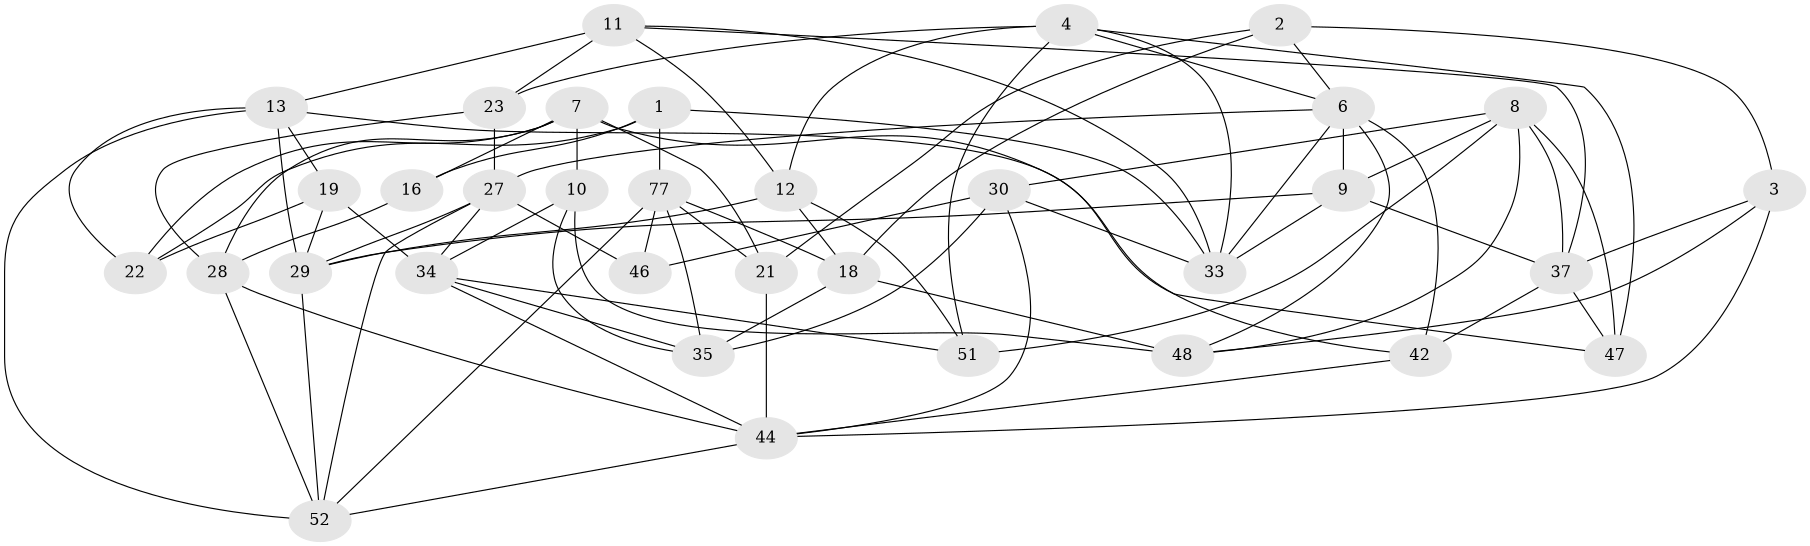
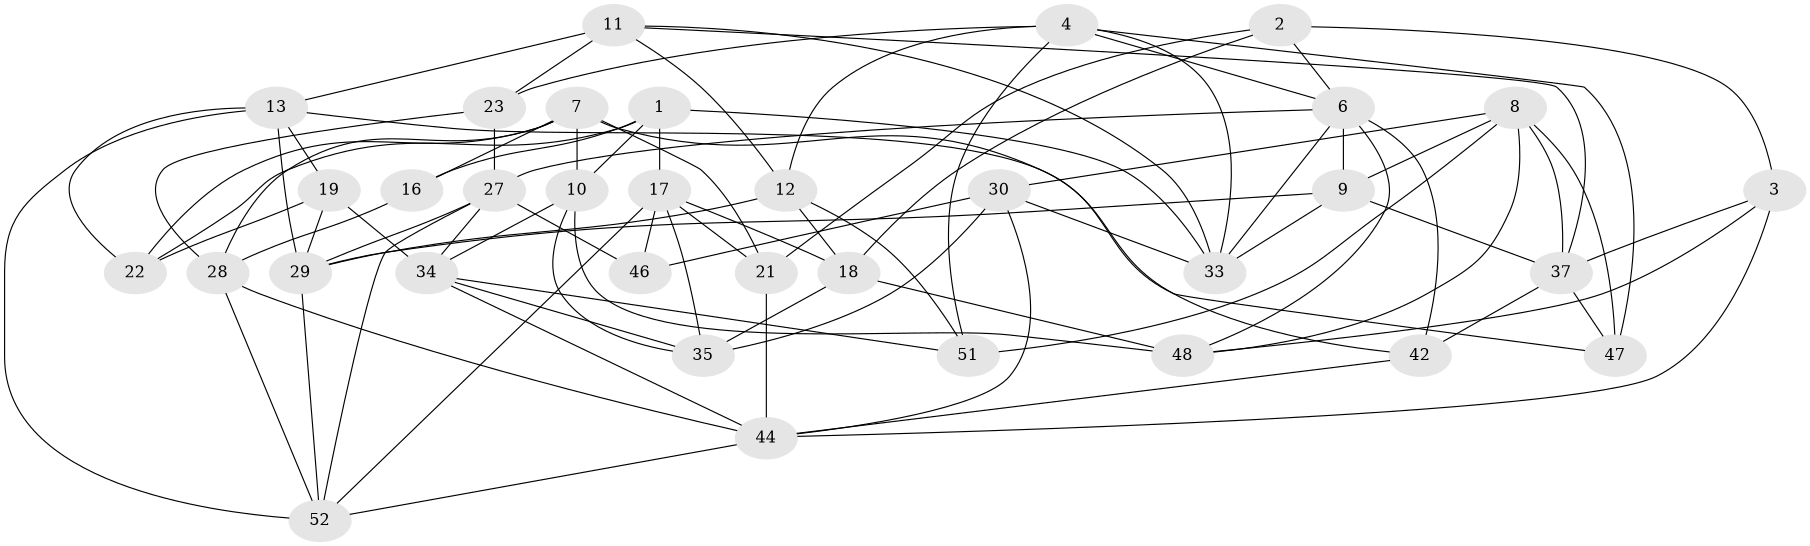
none -> (621, 147)
(660, 190) -> (660, 190)
